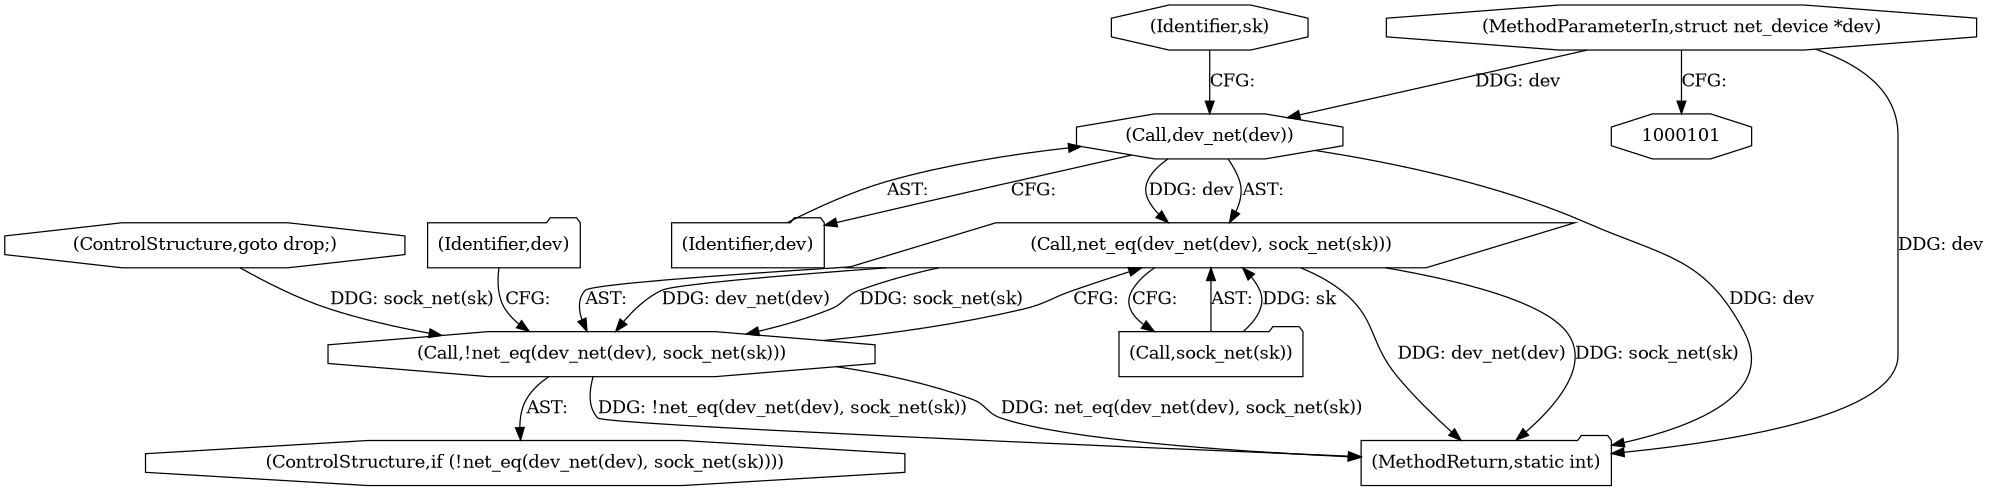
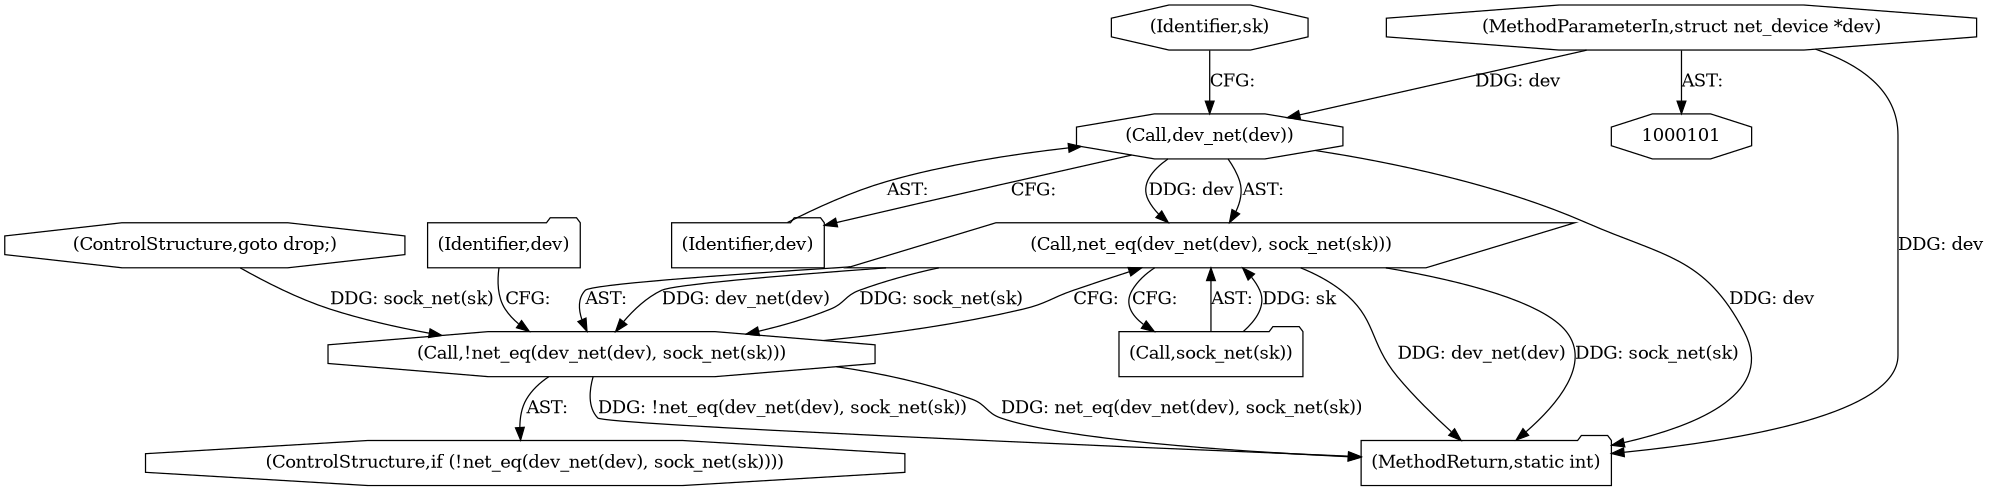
(1707, 82) -> (1705, 82)
